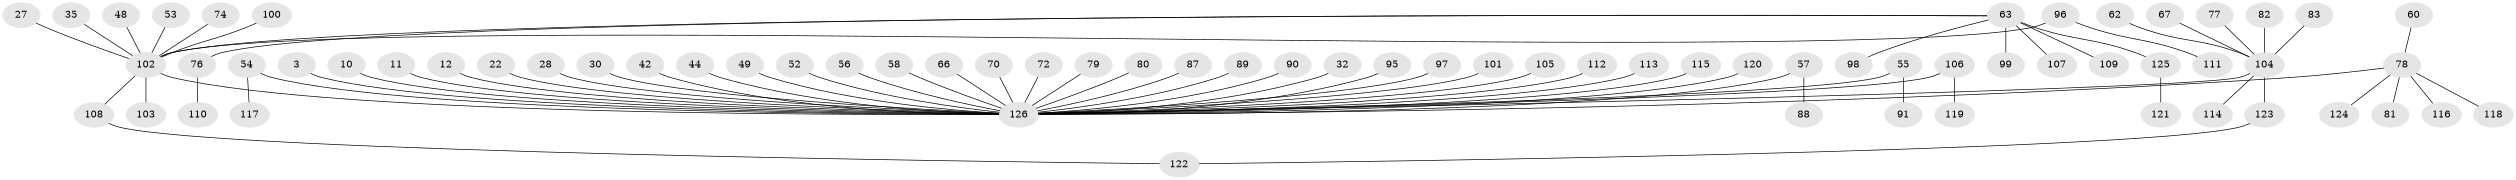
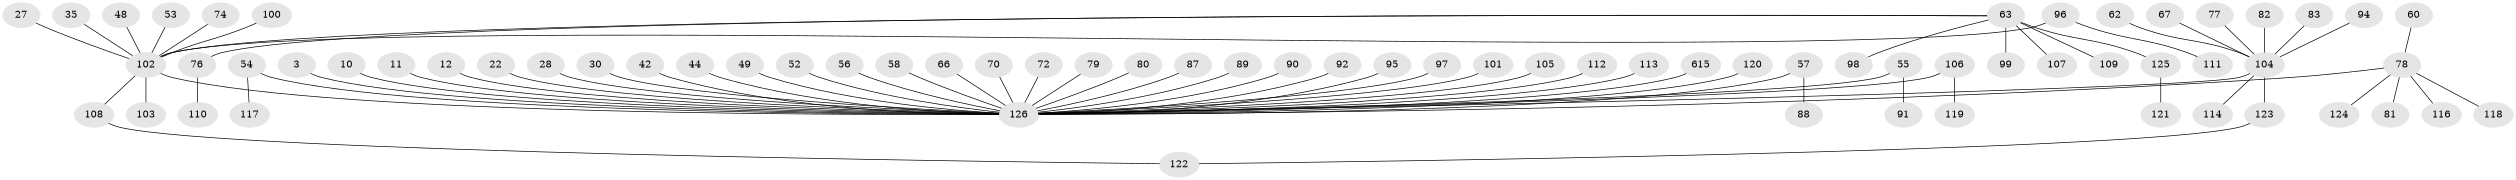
none -> (2364, 15)
(1343, 65) -> (1343, 65)
(1701, 65) -> (1701, 65)
